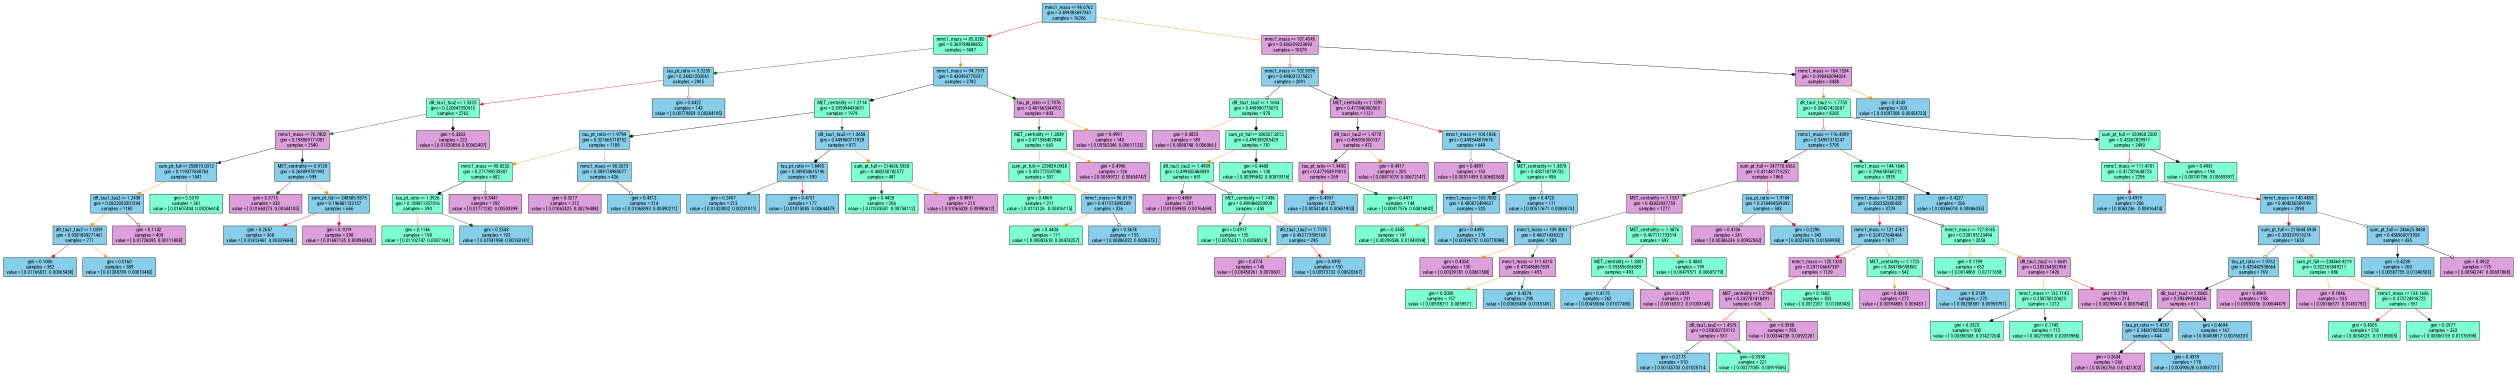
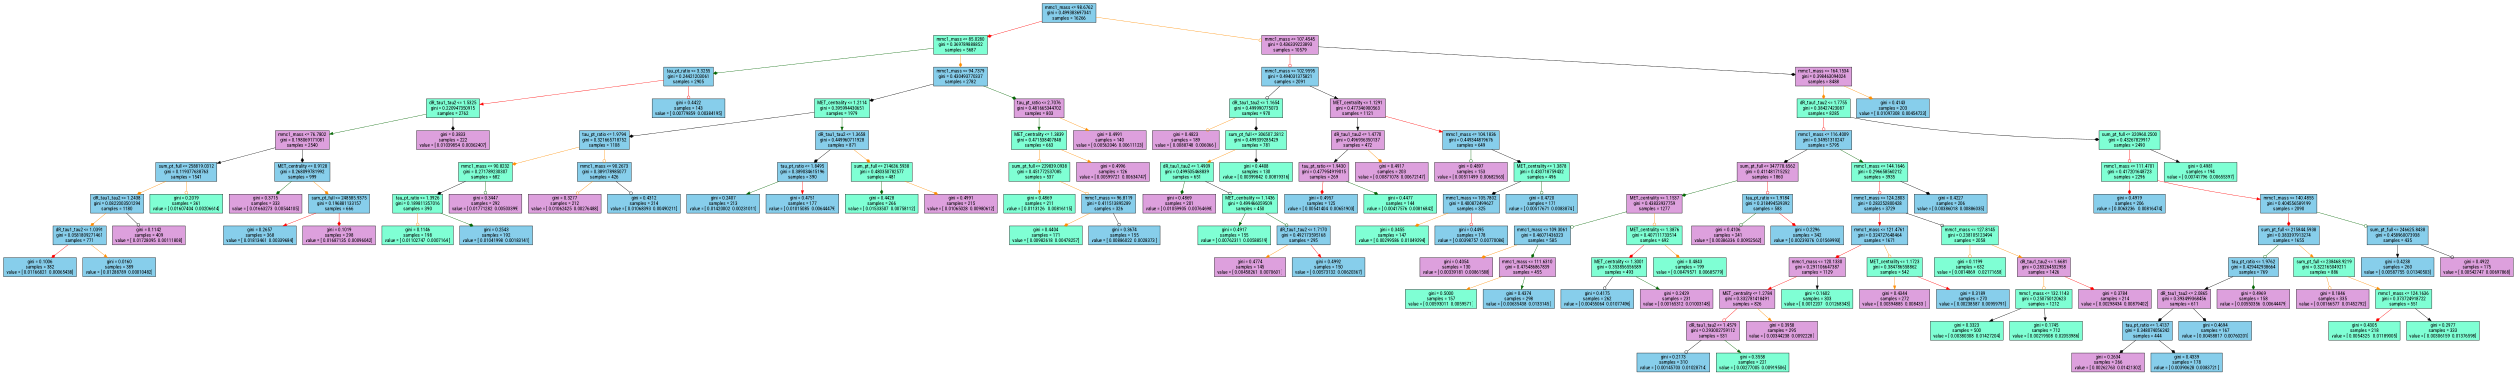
(1542, 172) -> (1542, 172)
(1276, 219) -> (1276, 219)
